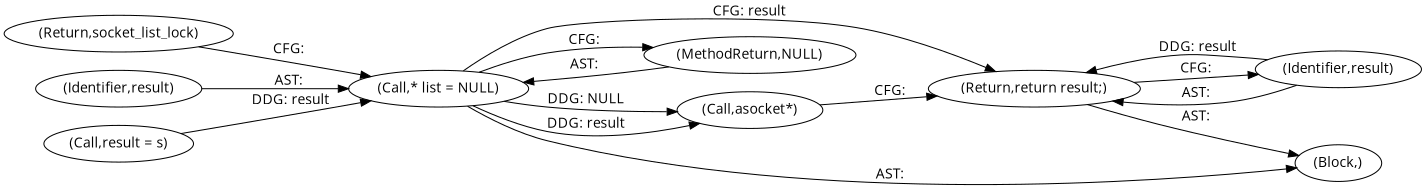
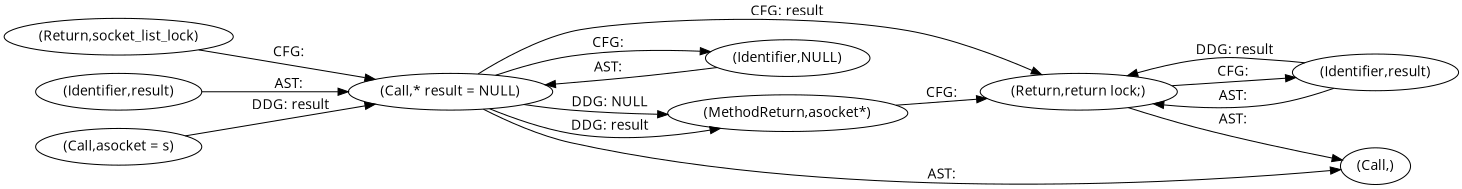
(750, 55) -> (788, 58)
(439, 89) -> (451, 92)
(1034, 89) -> (1079, 92)
(750, 110) -> (788, 113)
(119, 144) -> (119, 147)
(1338, 163) -> (1376, 166)
